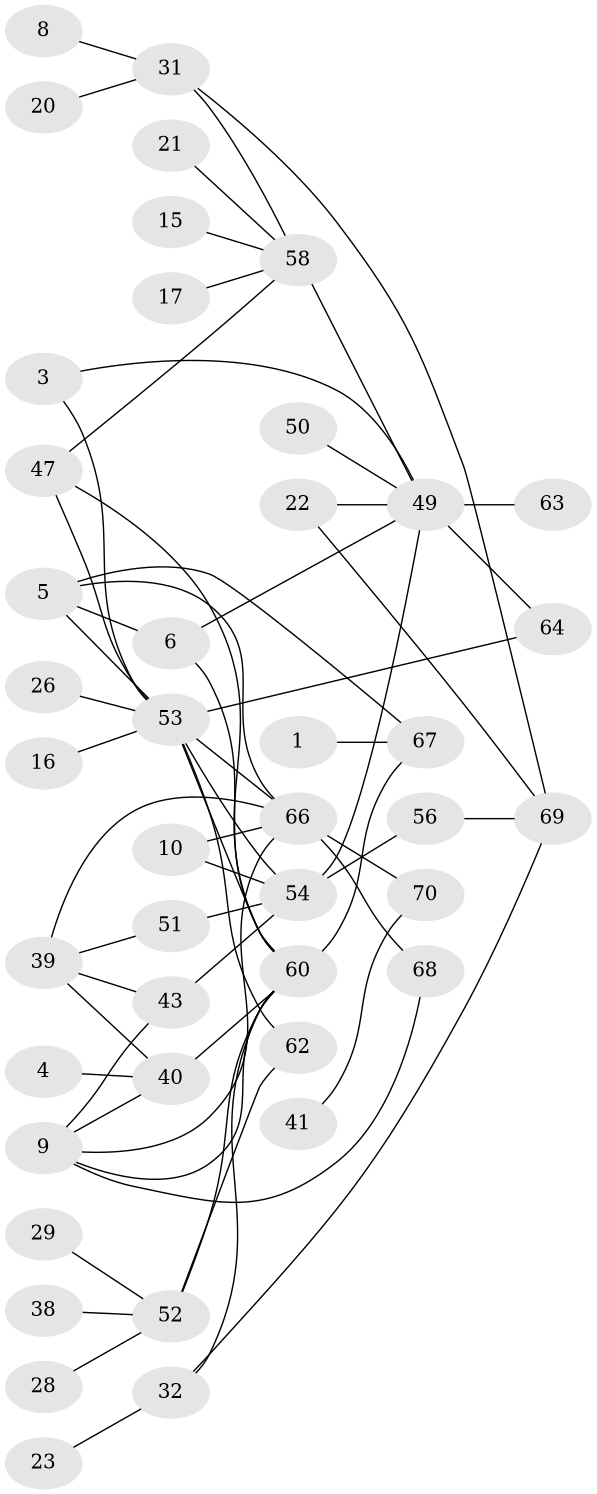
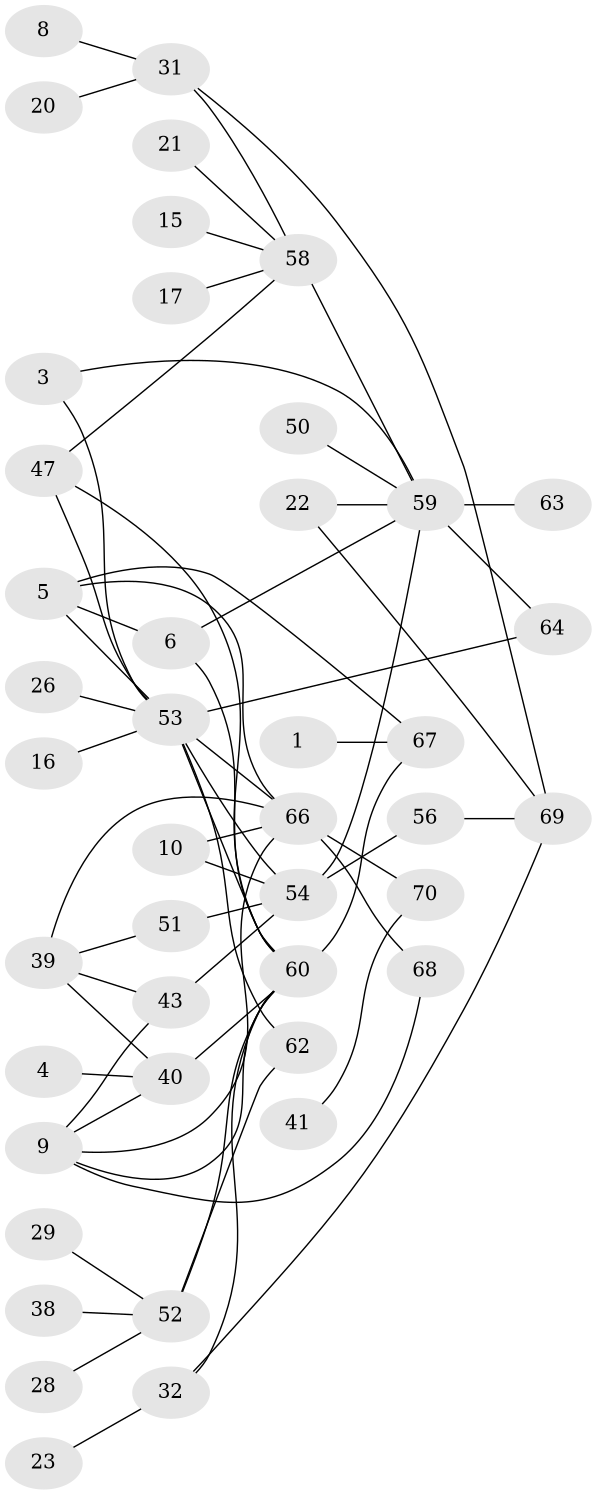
(426, 505) -> (426, 505)
